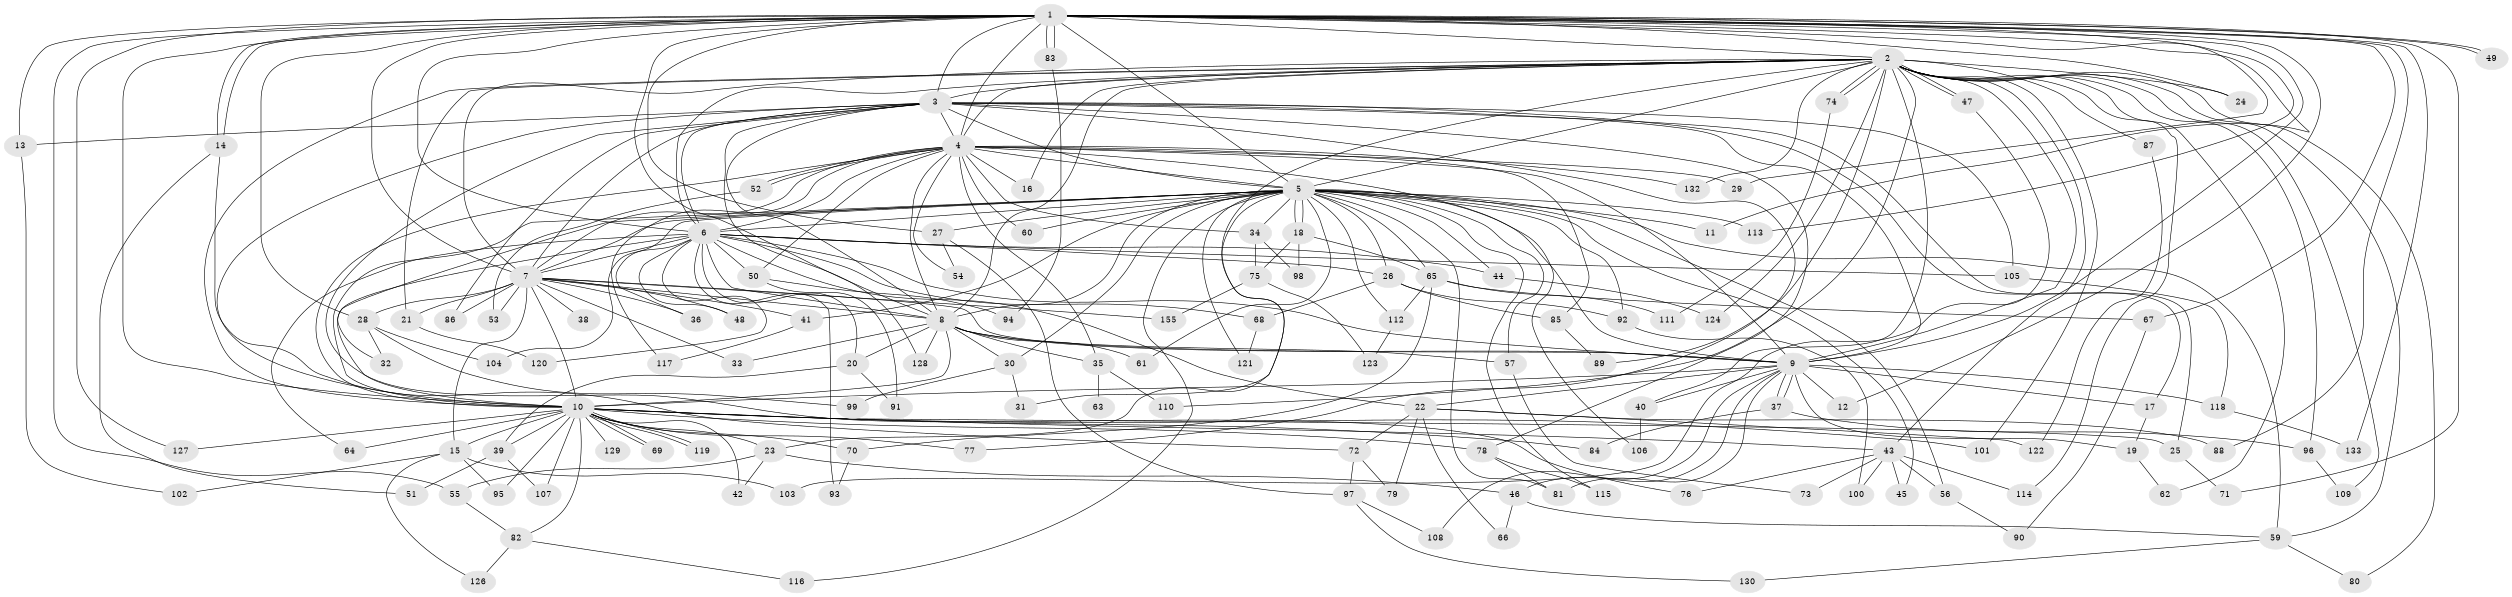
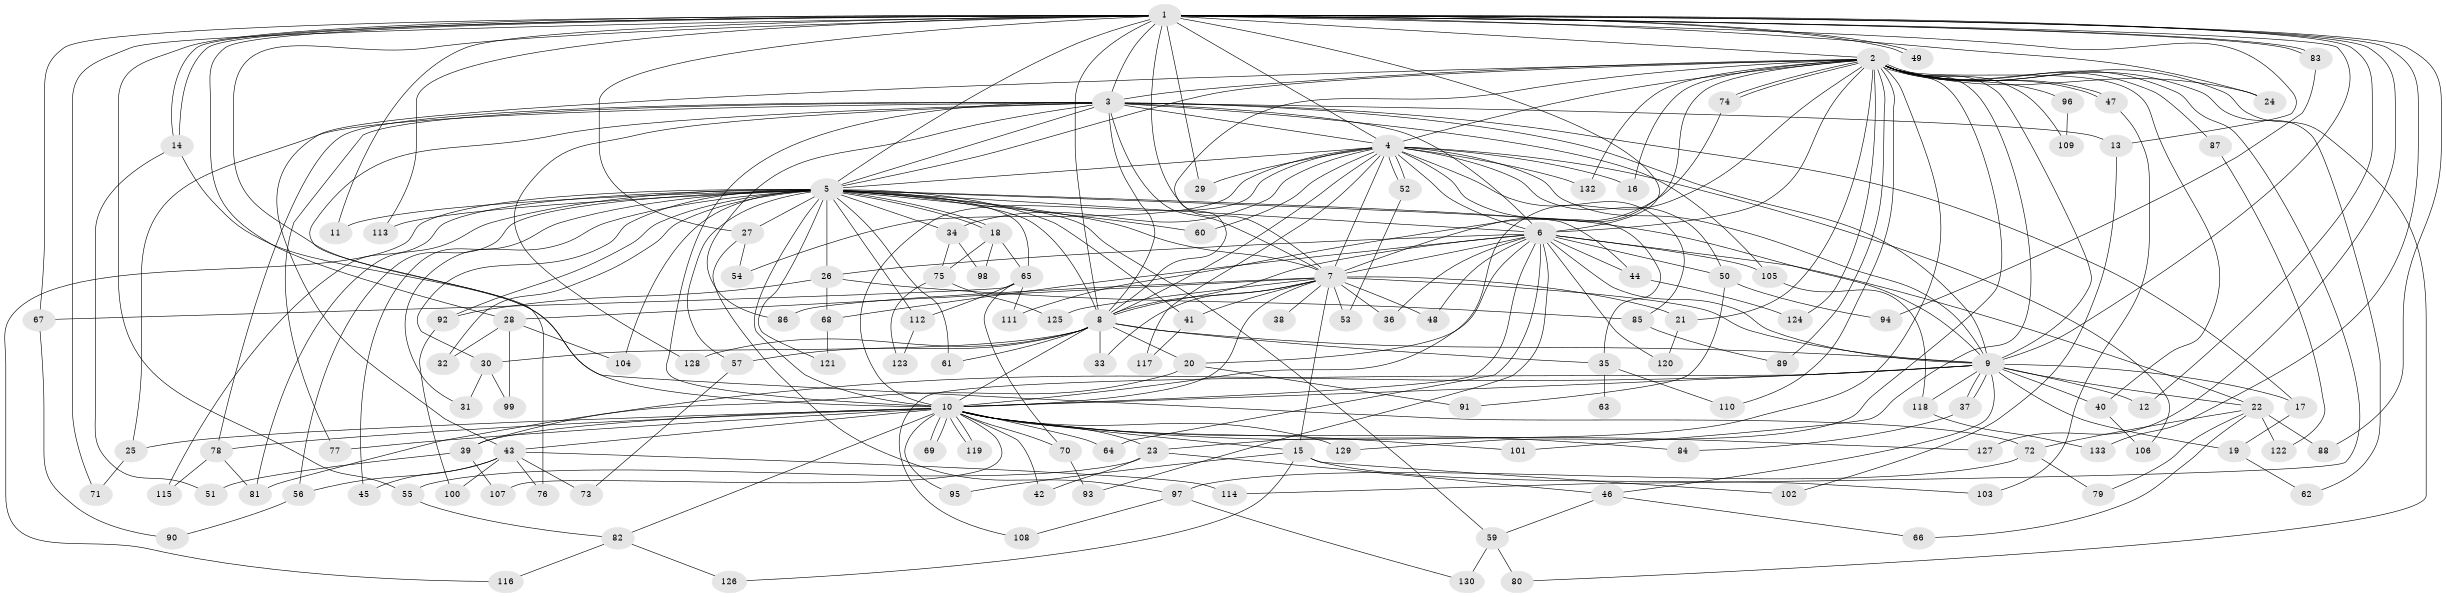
(2319, 170) -> (1862, 408)
(1169, 320) -> (1055, 320)
(2118, 432) -> none
